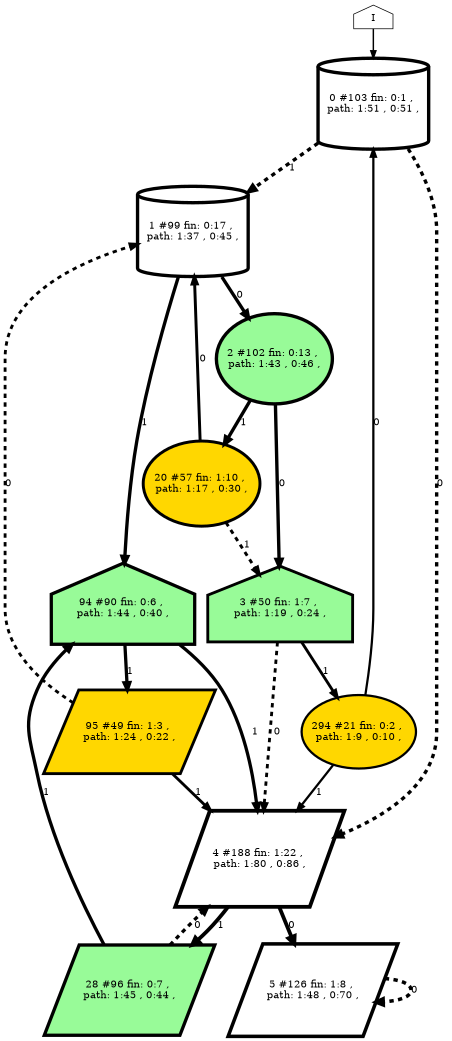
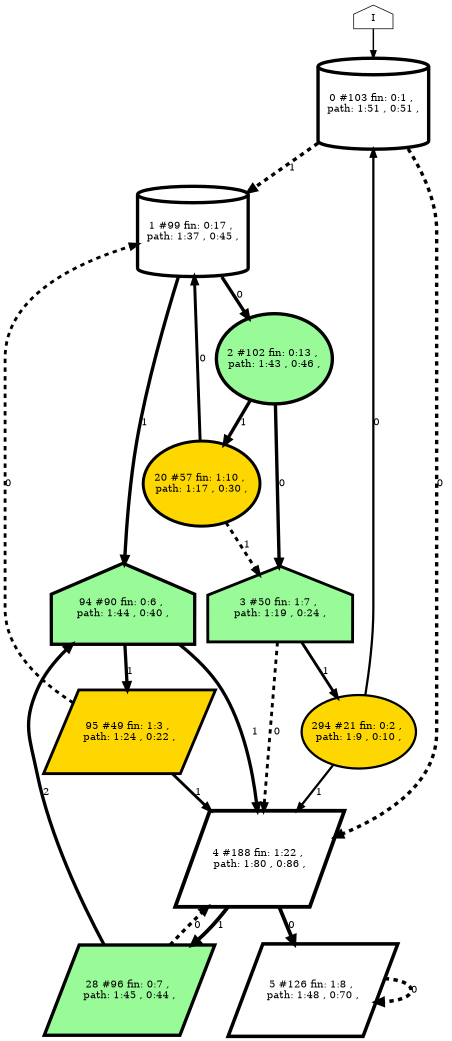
(48, 792) -> (48, 792)
